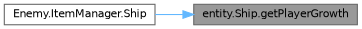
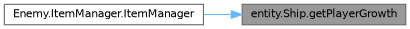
(80, 15) -> (104, 15)
